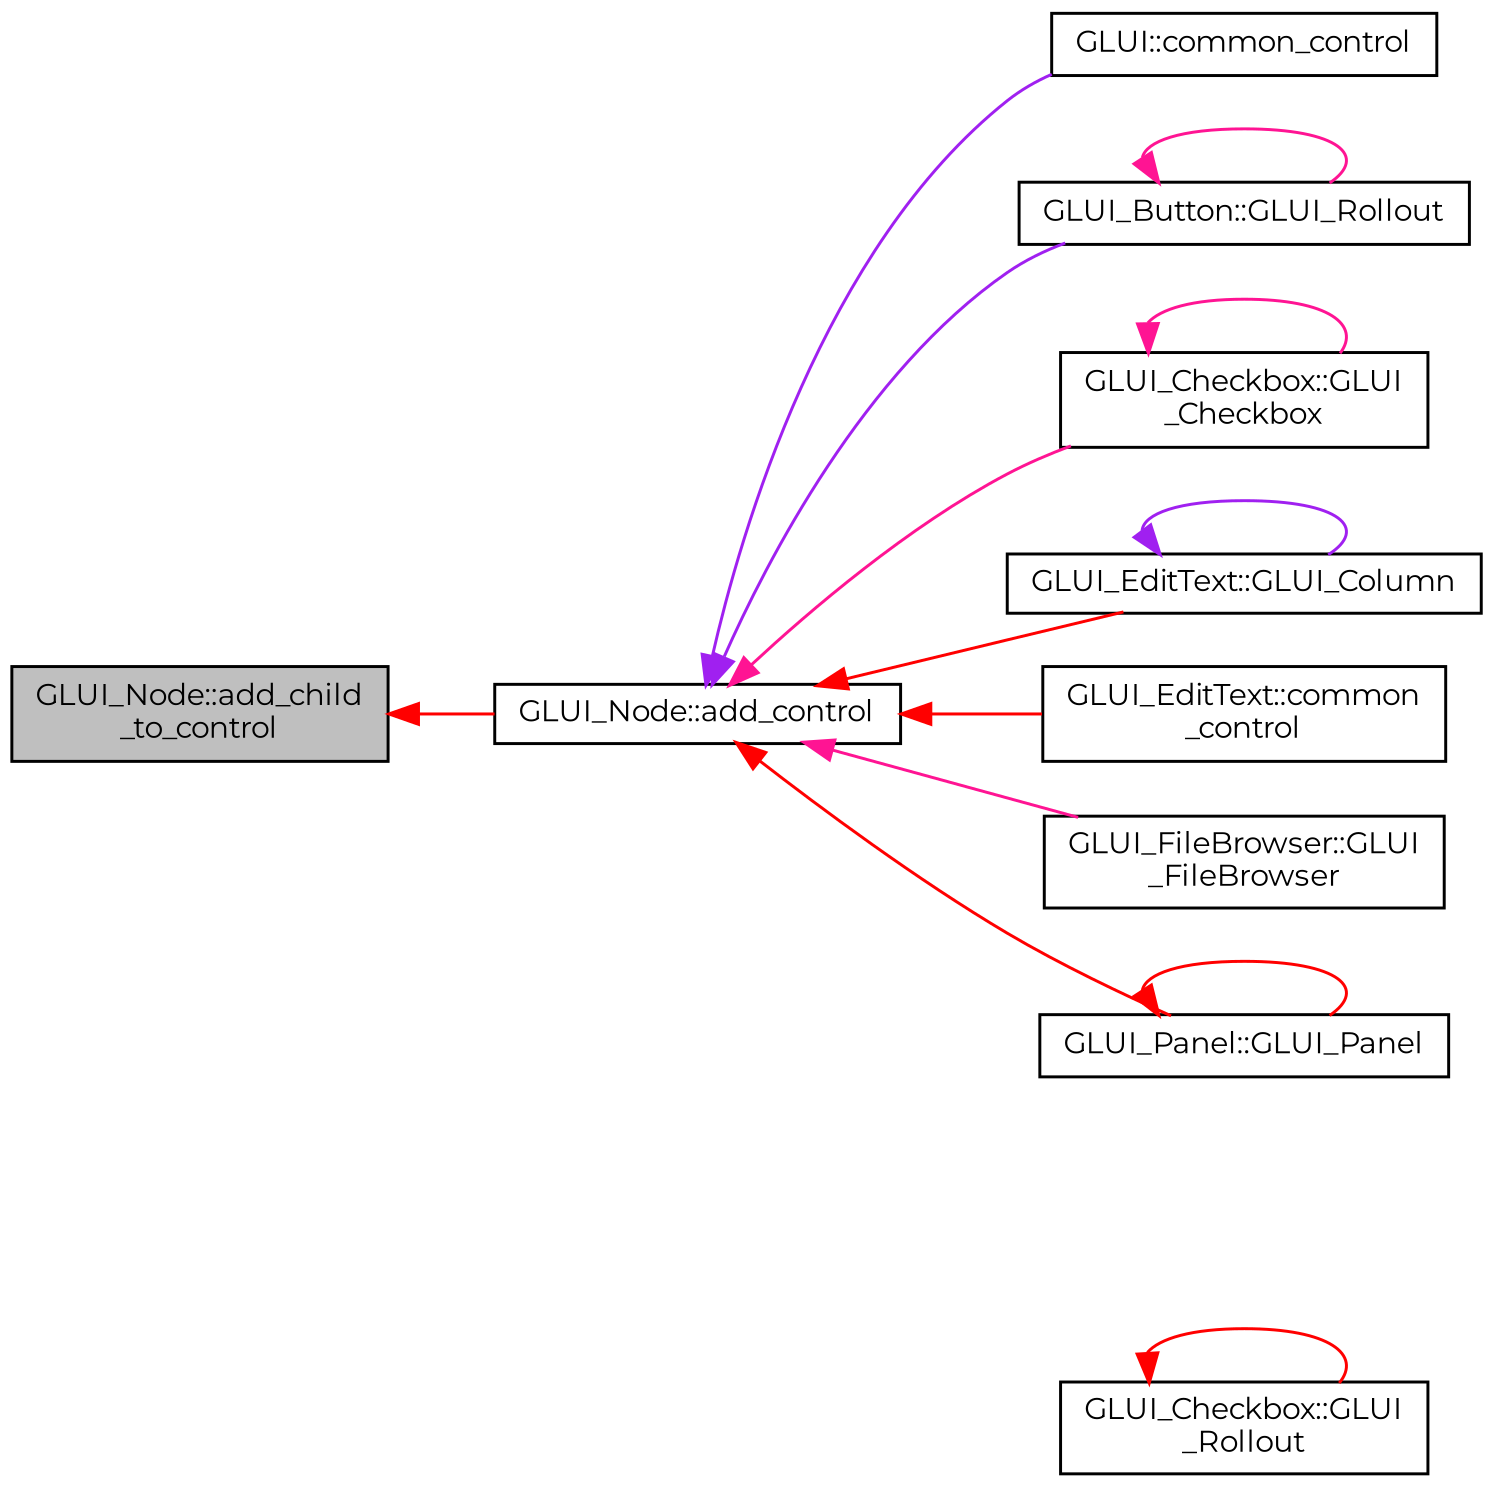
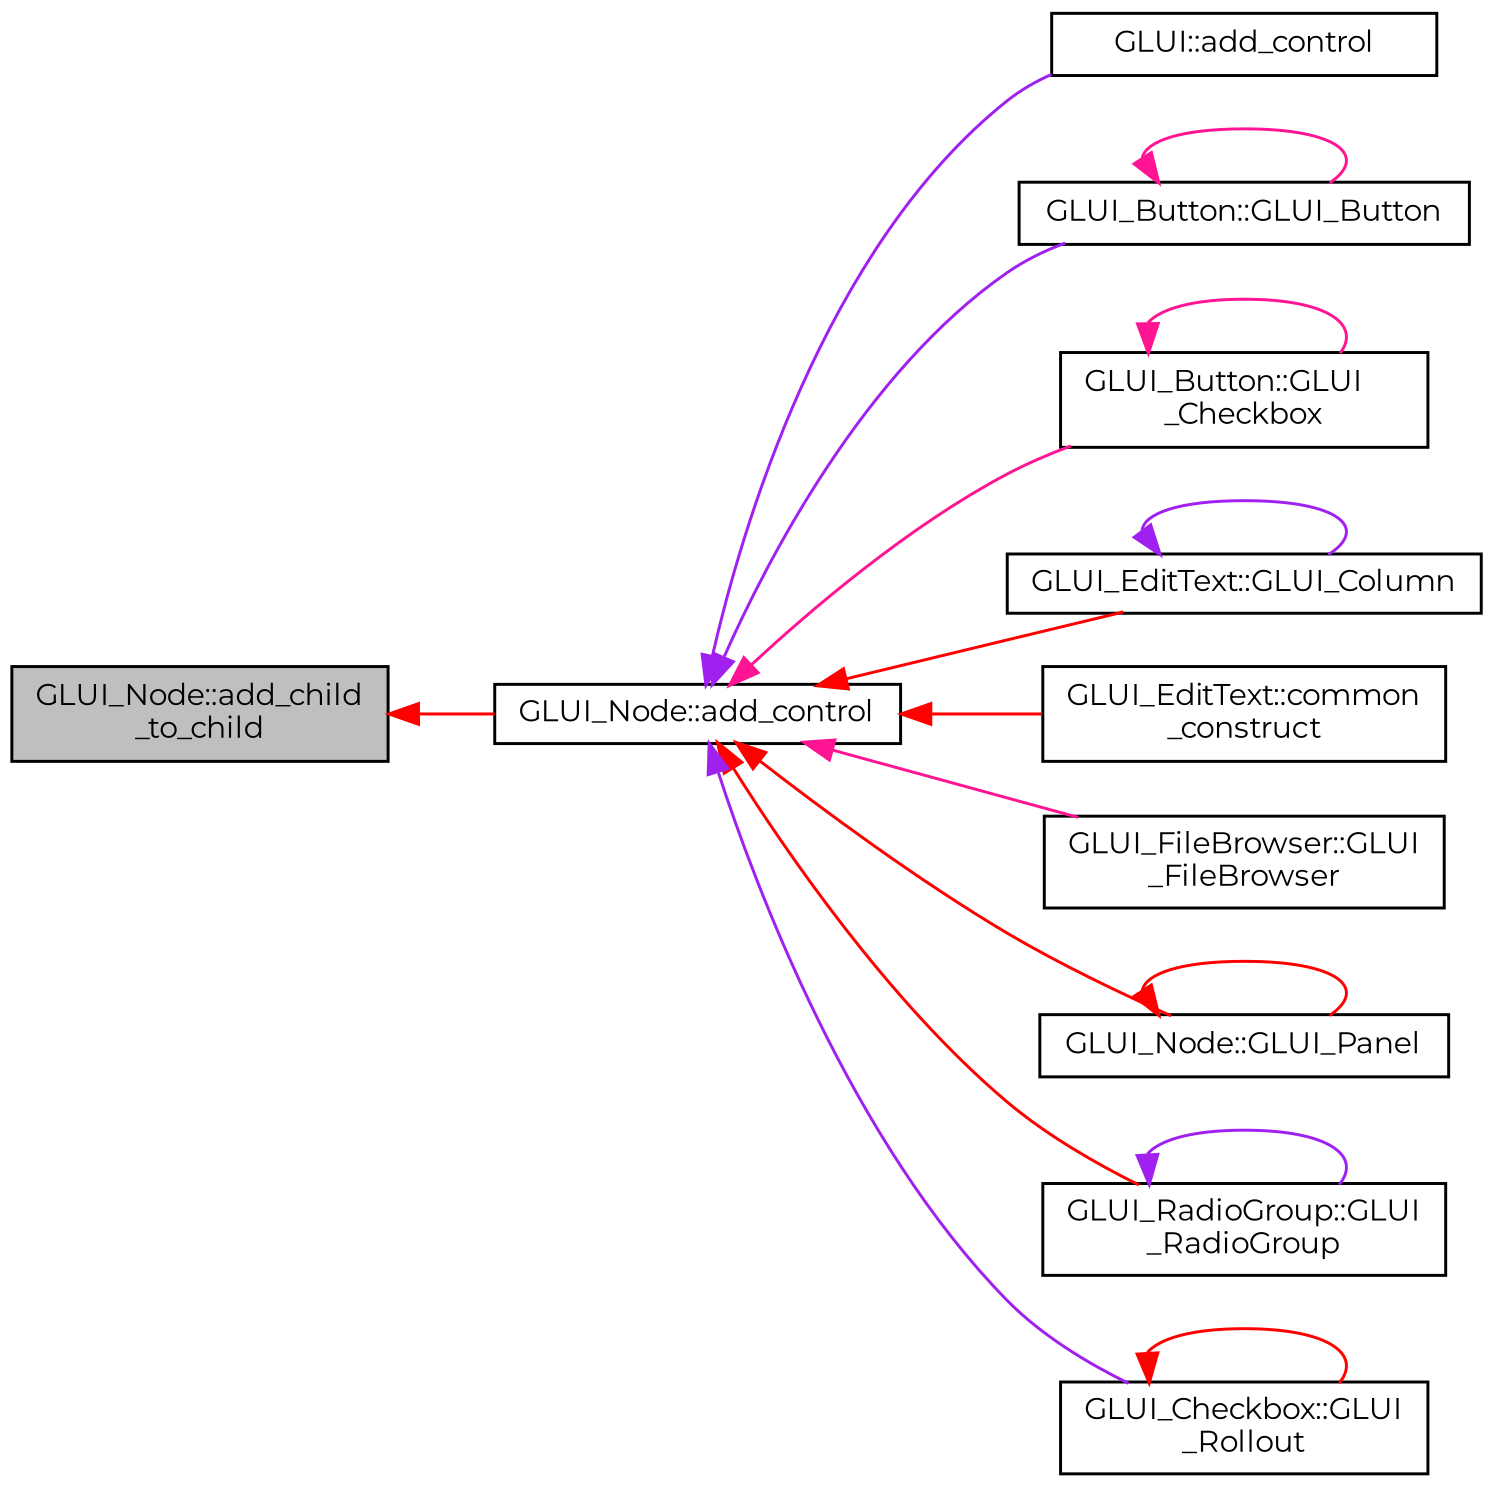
(1244, 44) -> (1244, 44)
(1244, 213) -> (1244, 213)
(1244, 400) -> (1244, 400)
(200, 714) -> (200, 714)
(1244, 714) -> (1244, 714)
(1244, 1046) -> (1244, 1046)
none -> (871, 1117)
none -> (1244, 1229)
